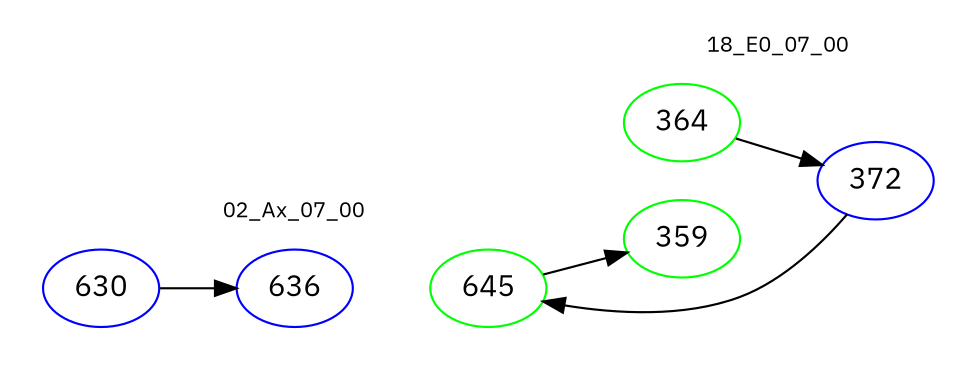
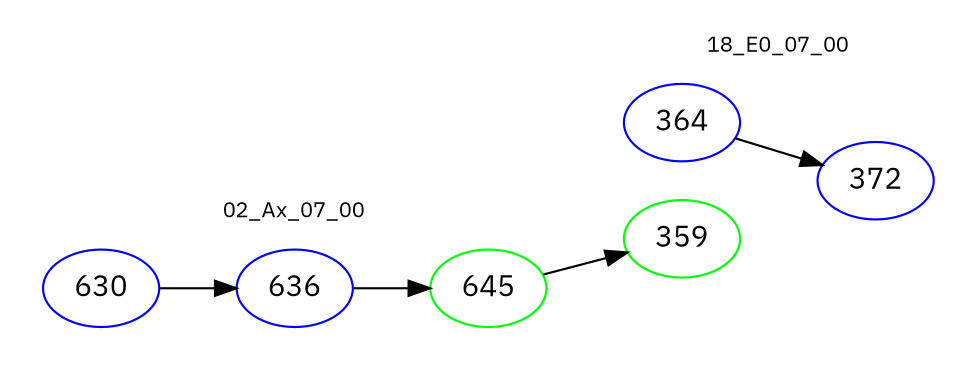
(682, 123) -> (682, 123)
(697, 308) -> (381, 288)
